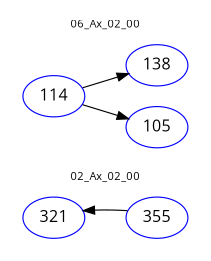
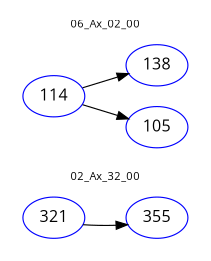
(105, 177) -> (105, 177)
(111, 210) -> (100, 225)
